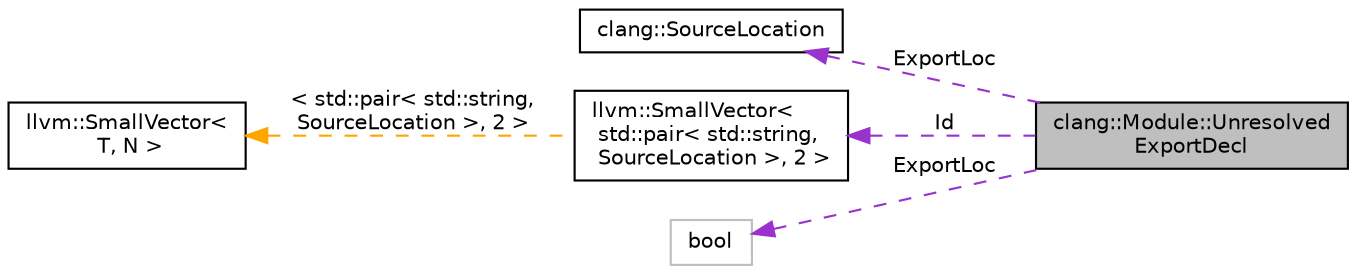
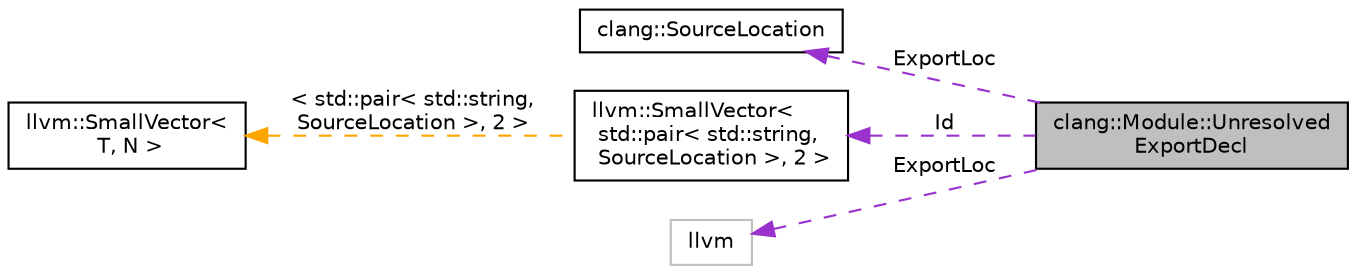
(711, 242) -> (711, 242)
